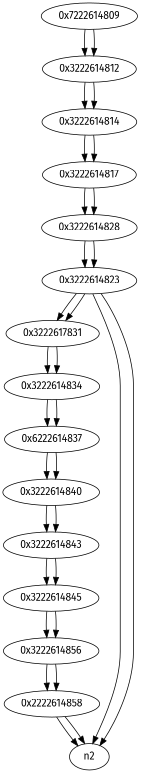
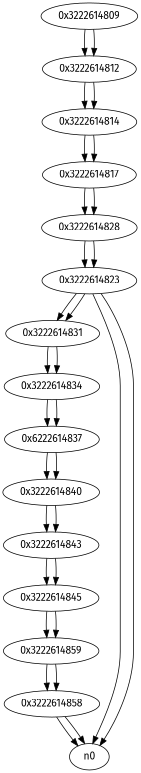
(89, 16) -> (89, 16)
(53, 334) -> (53, 334)
(51, 651) -> (51, 651)
(52, 704) -> (52, 704)
(89, 757) -> (89, 757)
